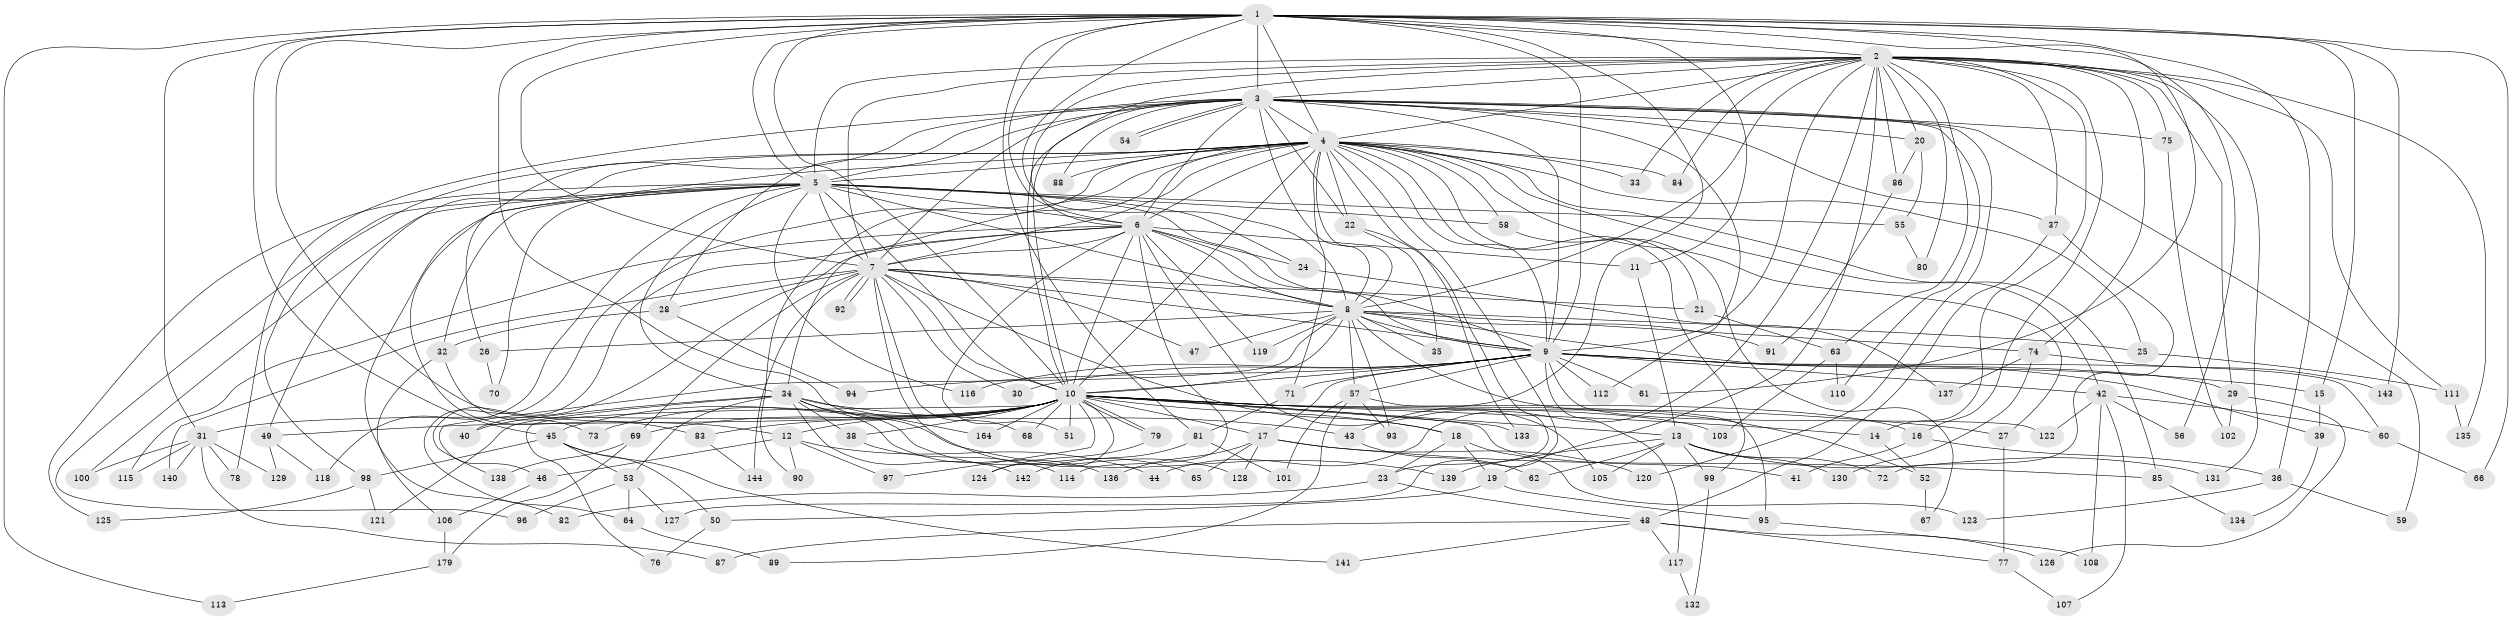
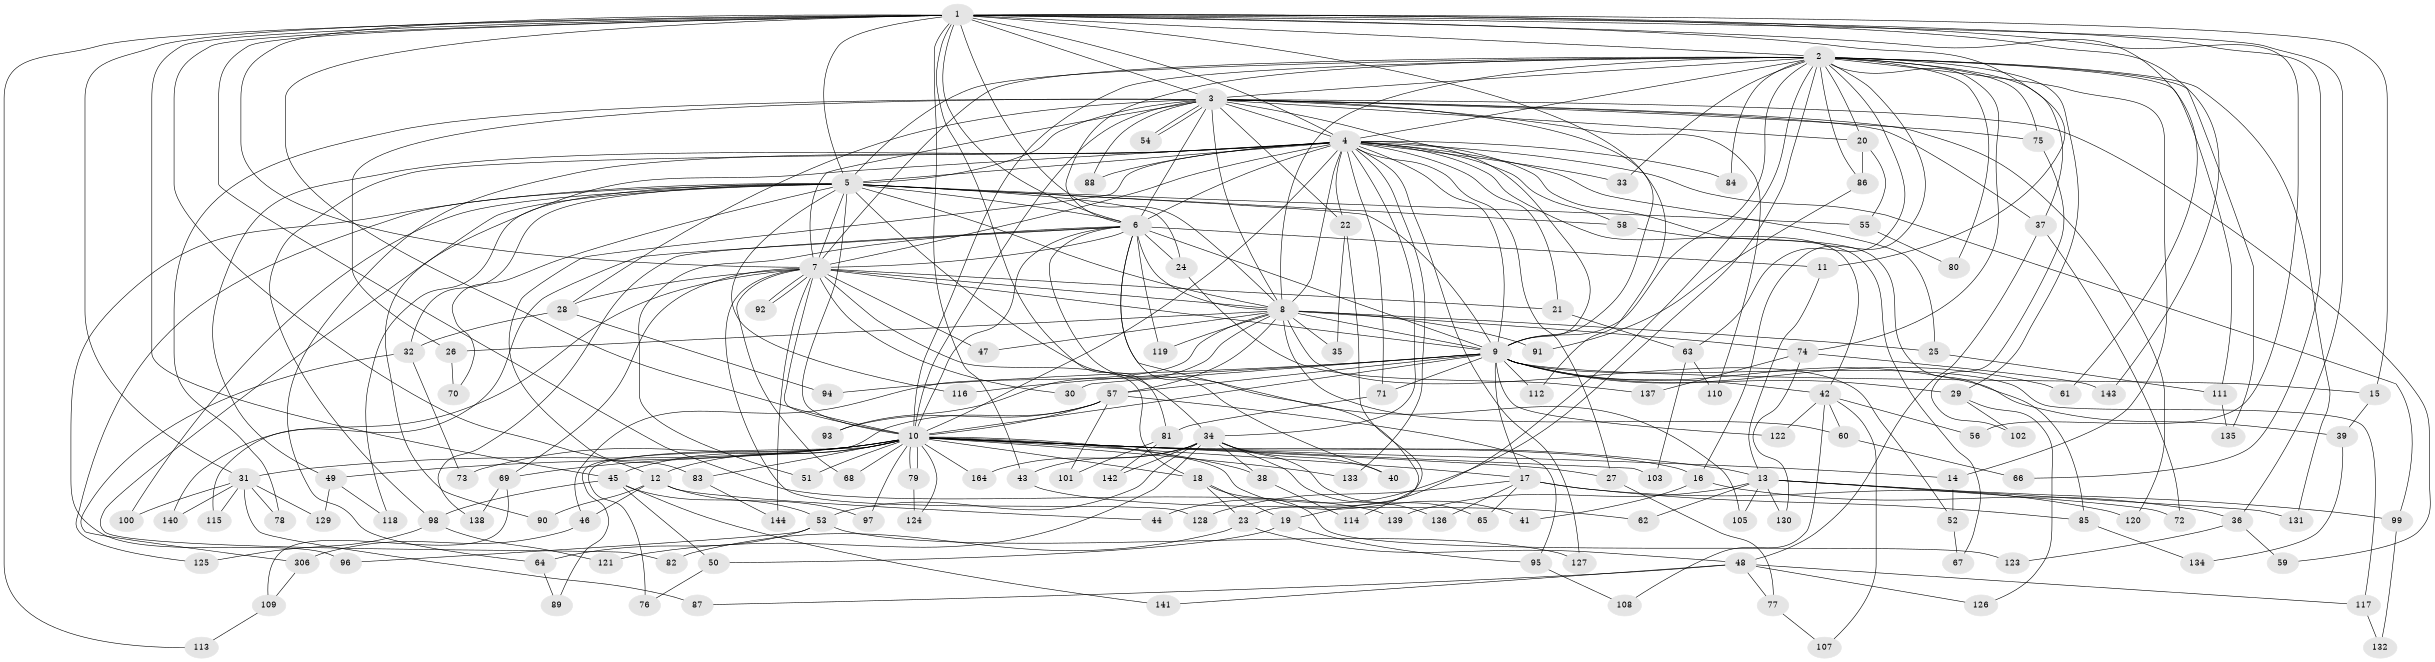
(1252, 377) -> (1016, 423)
(445, 521) -> (302, 563)
(445, 563) -> (269, 605)
